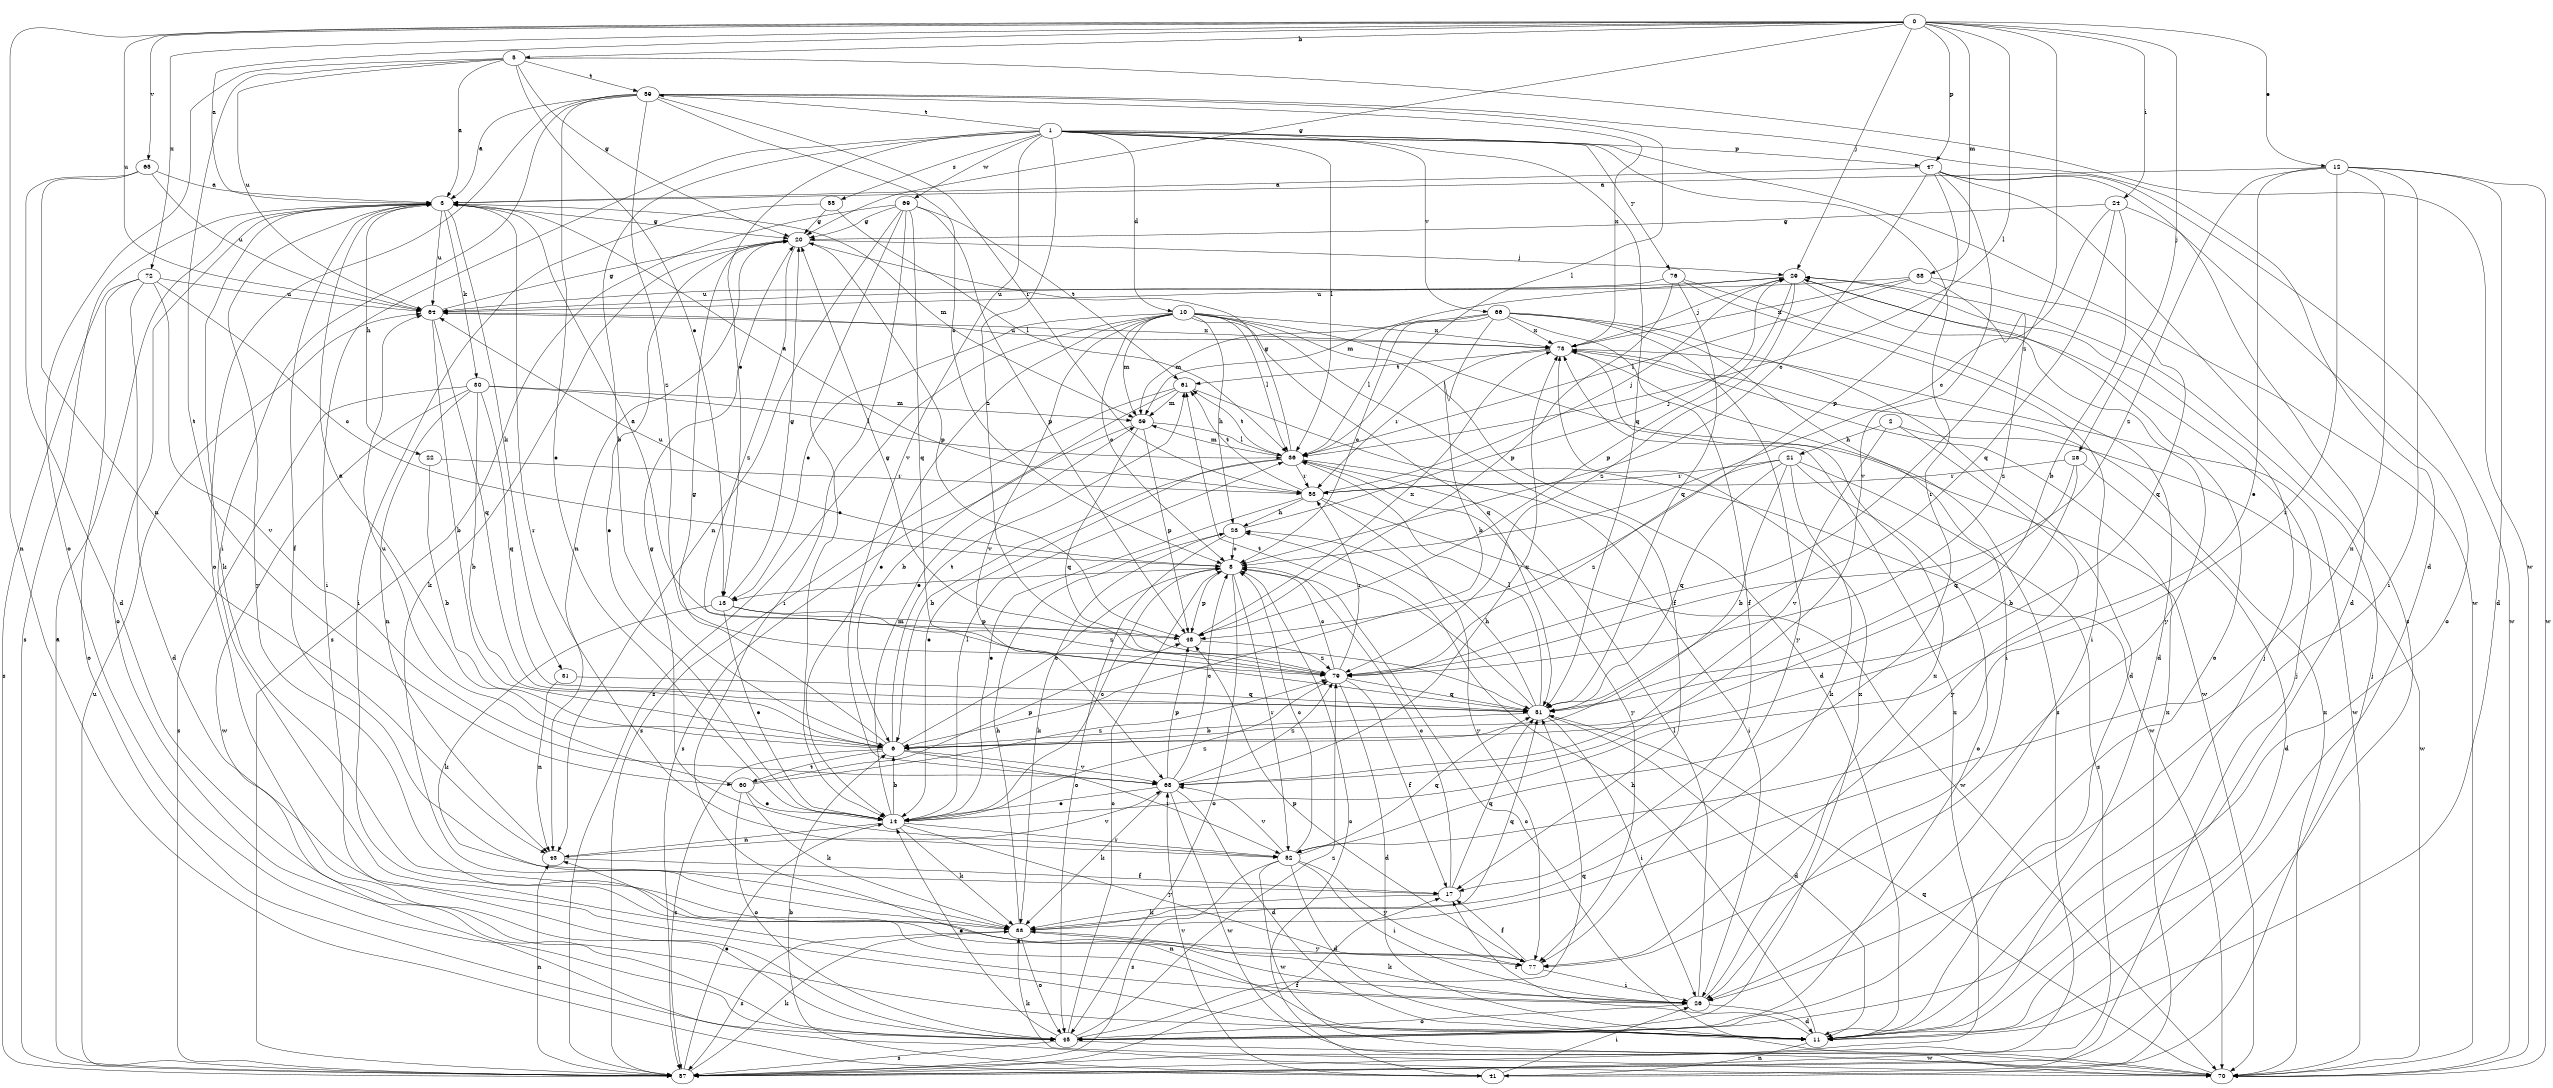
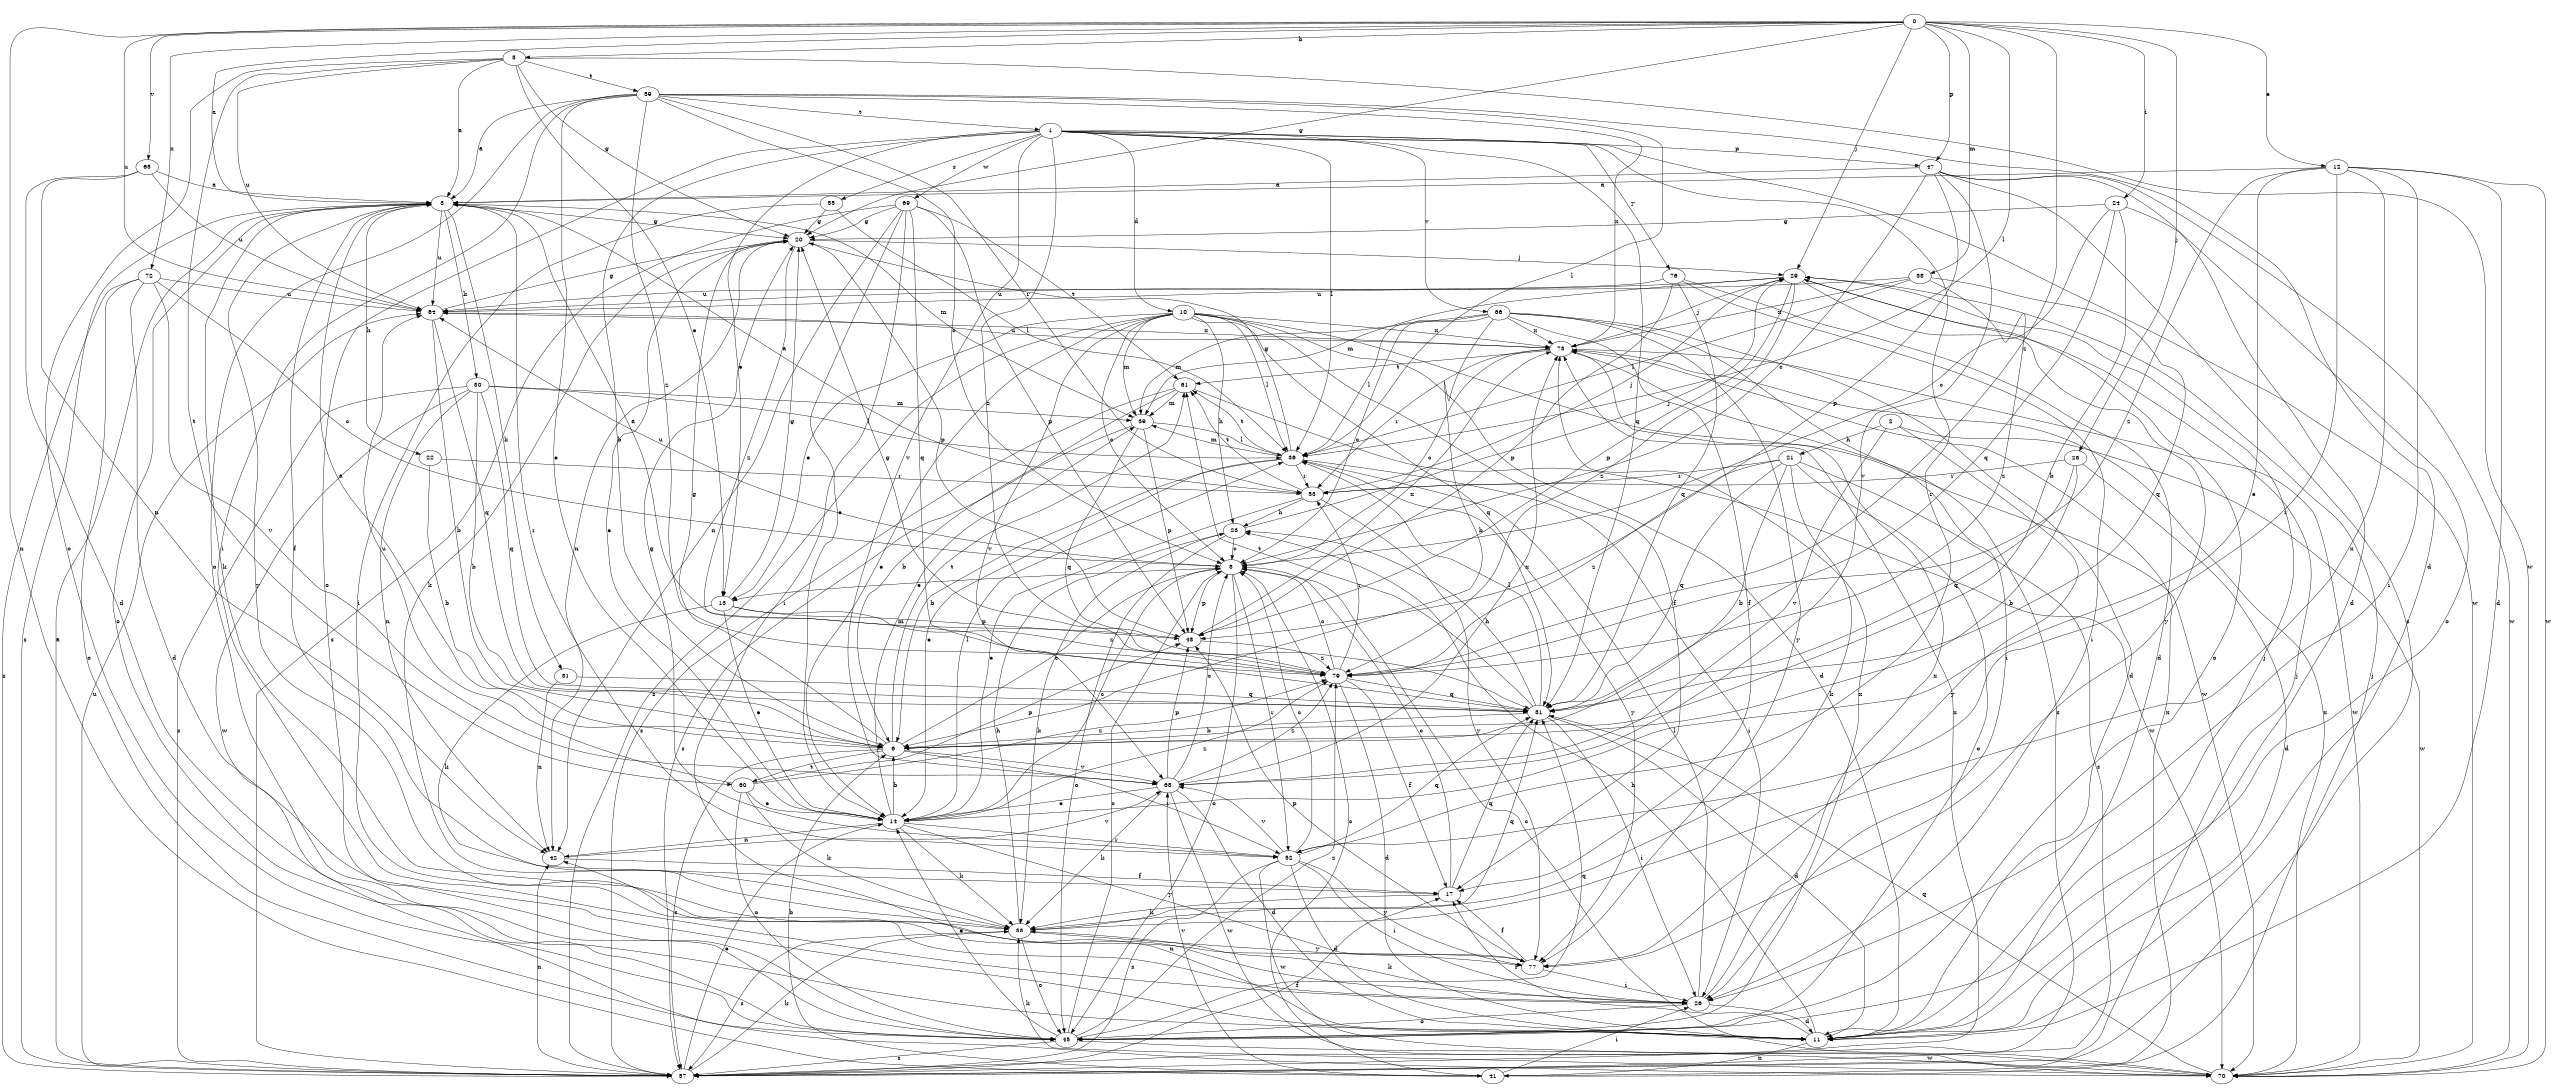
(852, 109) -> (847, 115)
none -> (1406, 479)
(327, 585) -> (327, 585)
(1825, 637) -> none
(554, 858) -> (554, 858)
